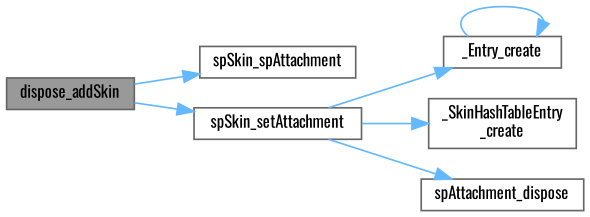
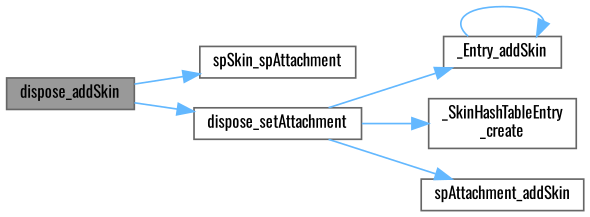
(502, 52) -> (502, 52)
(278, 124) -> (278, 124)
(502, 195) -> (502, 195)
